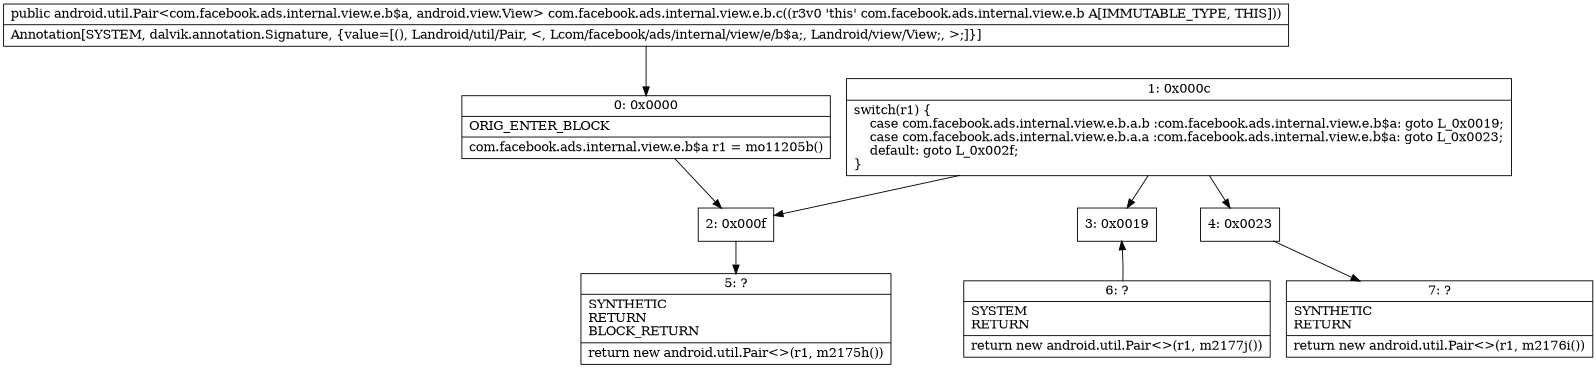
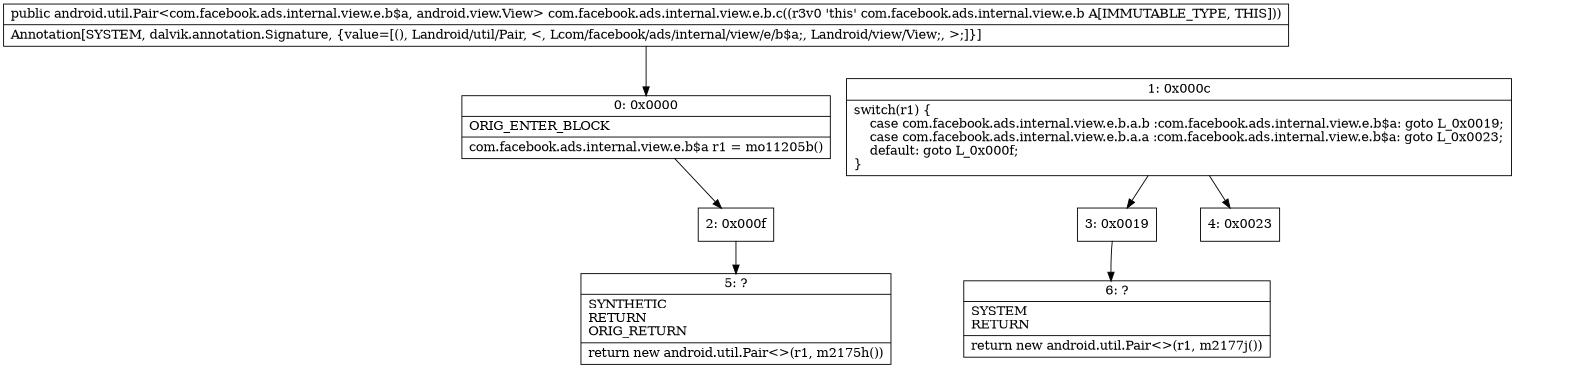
(936, 151) -> (936, 151)
(872, 194) -> none
(1123, 265) -> (1111, 256)
(1440, 319) -> none
(644, 332) -> (638, 332)
